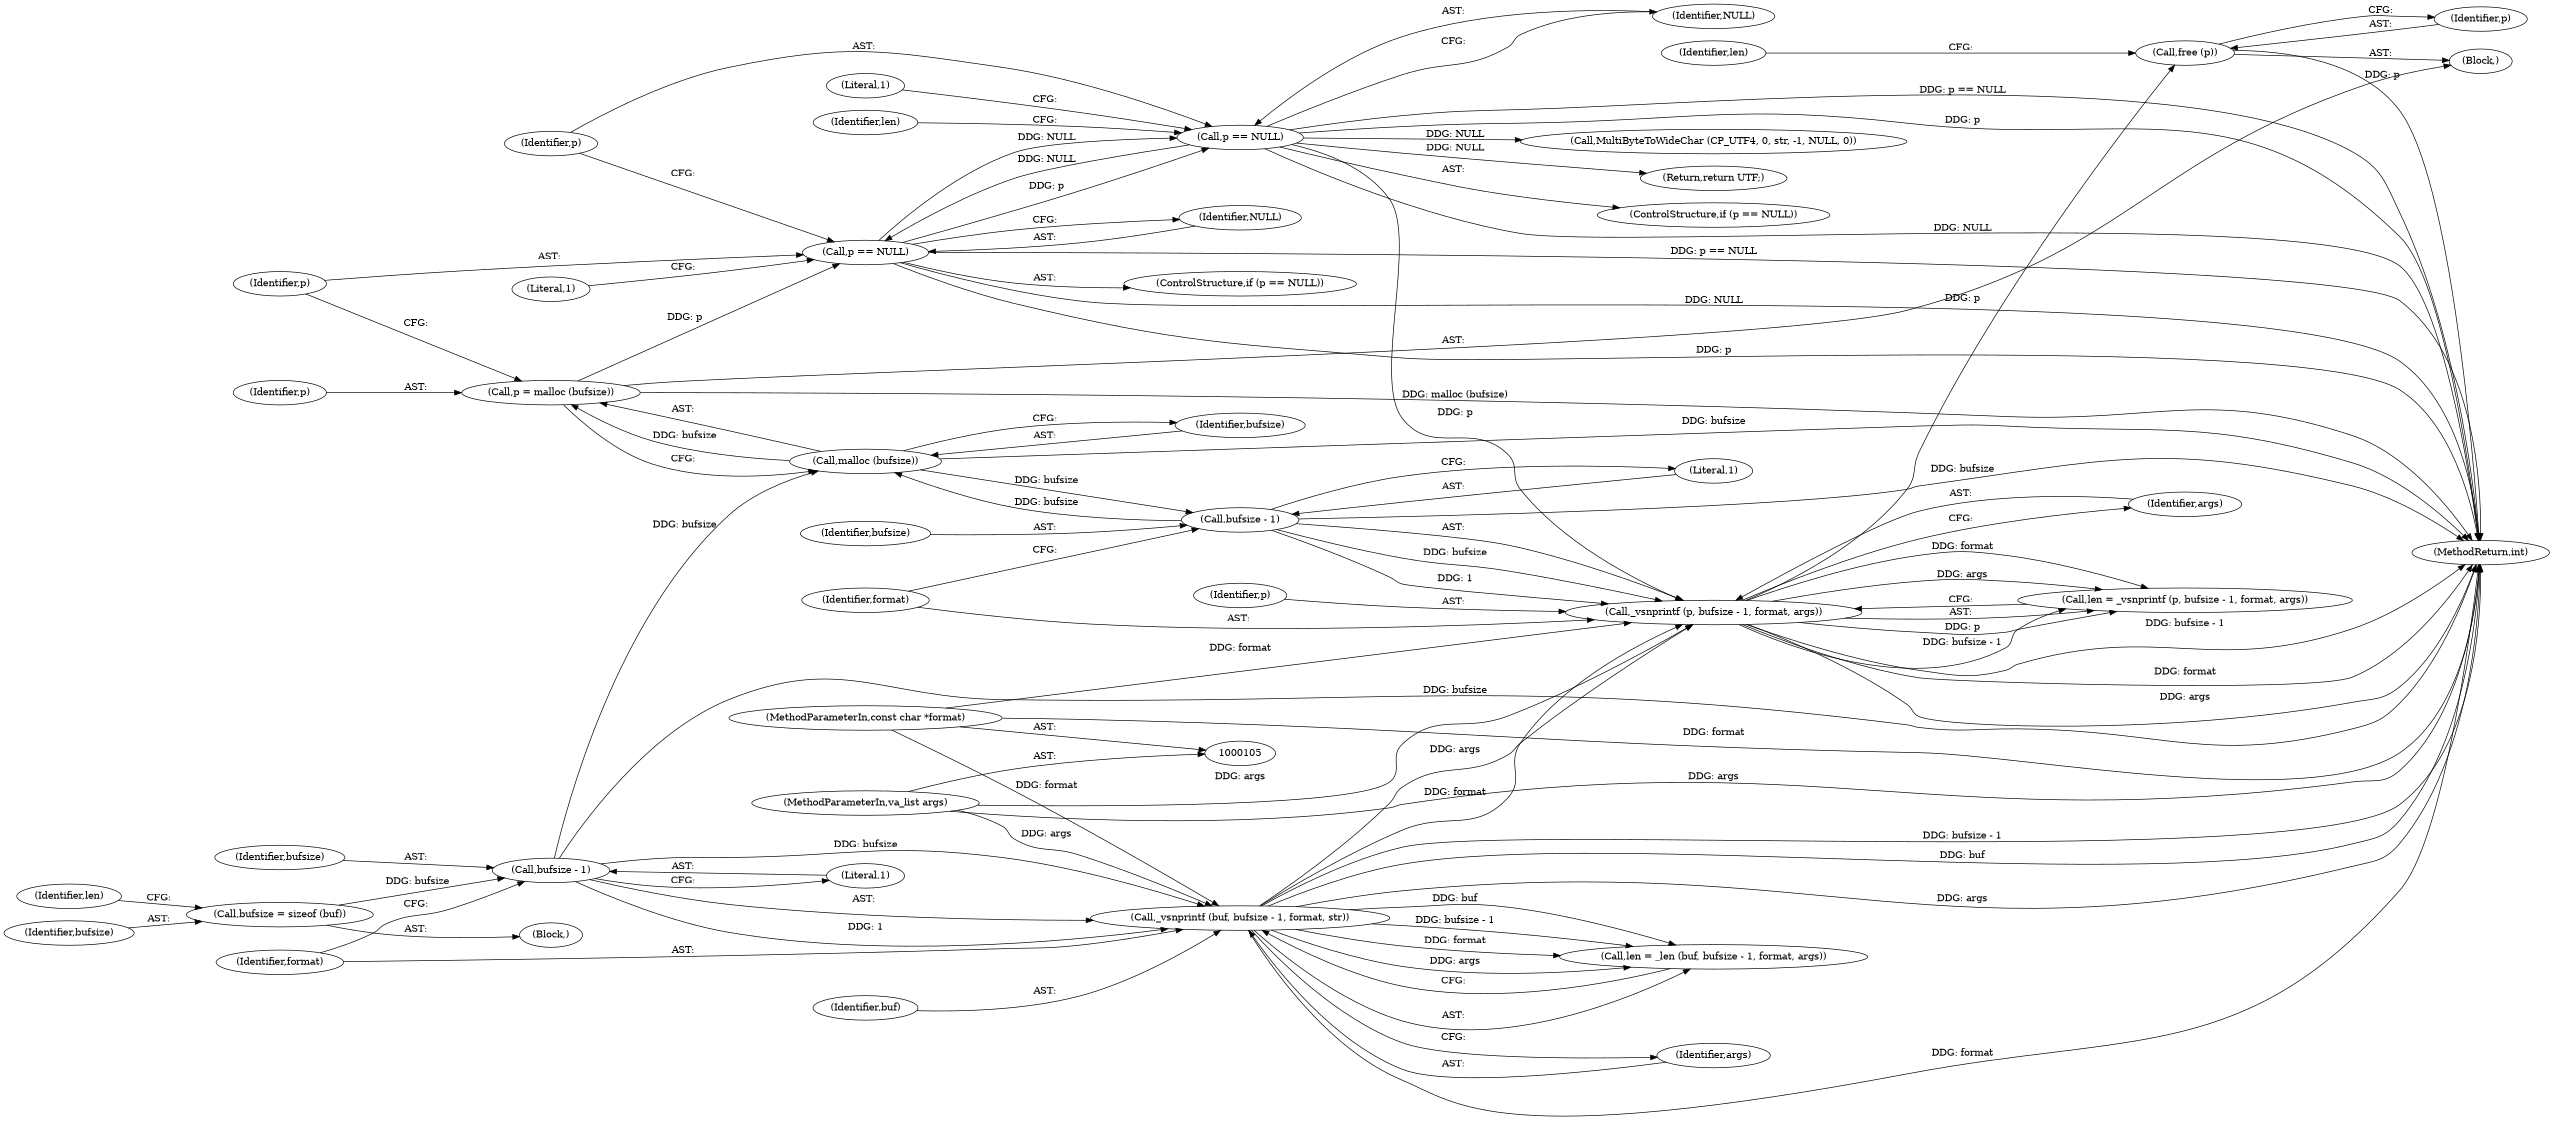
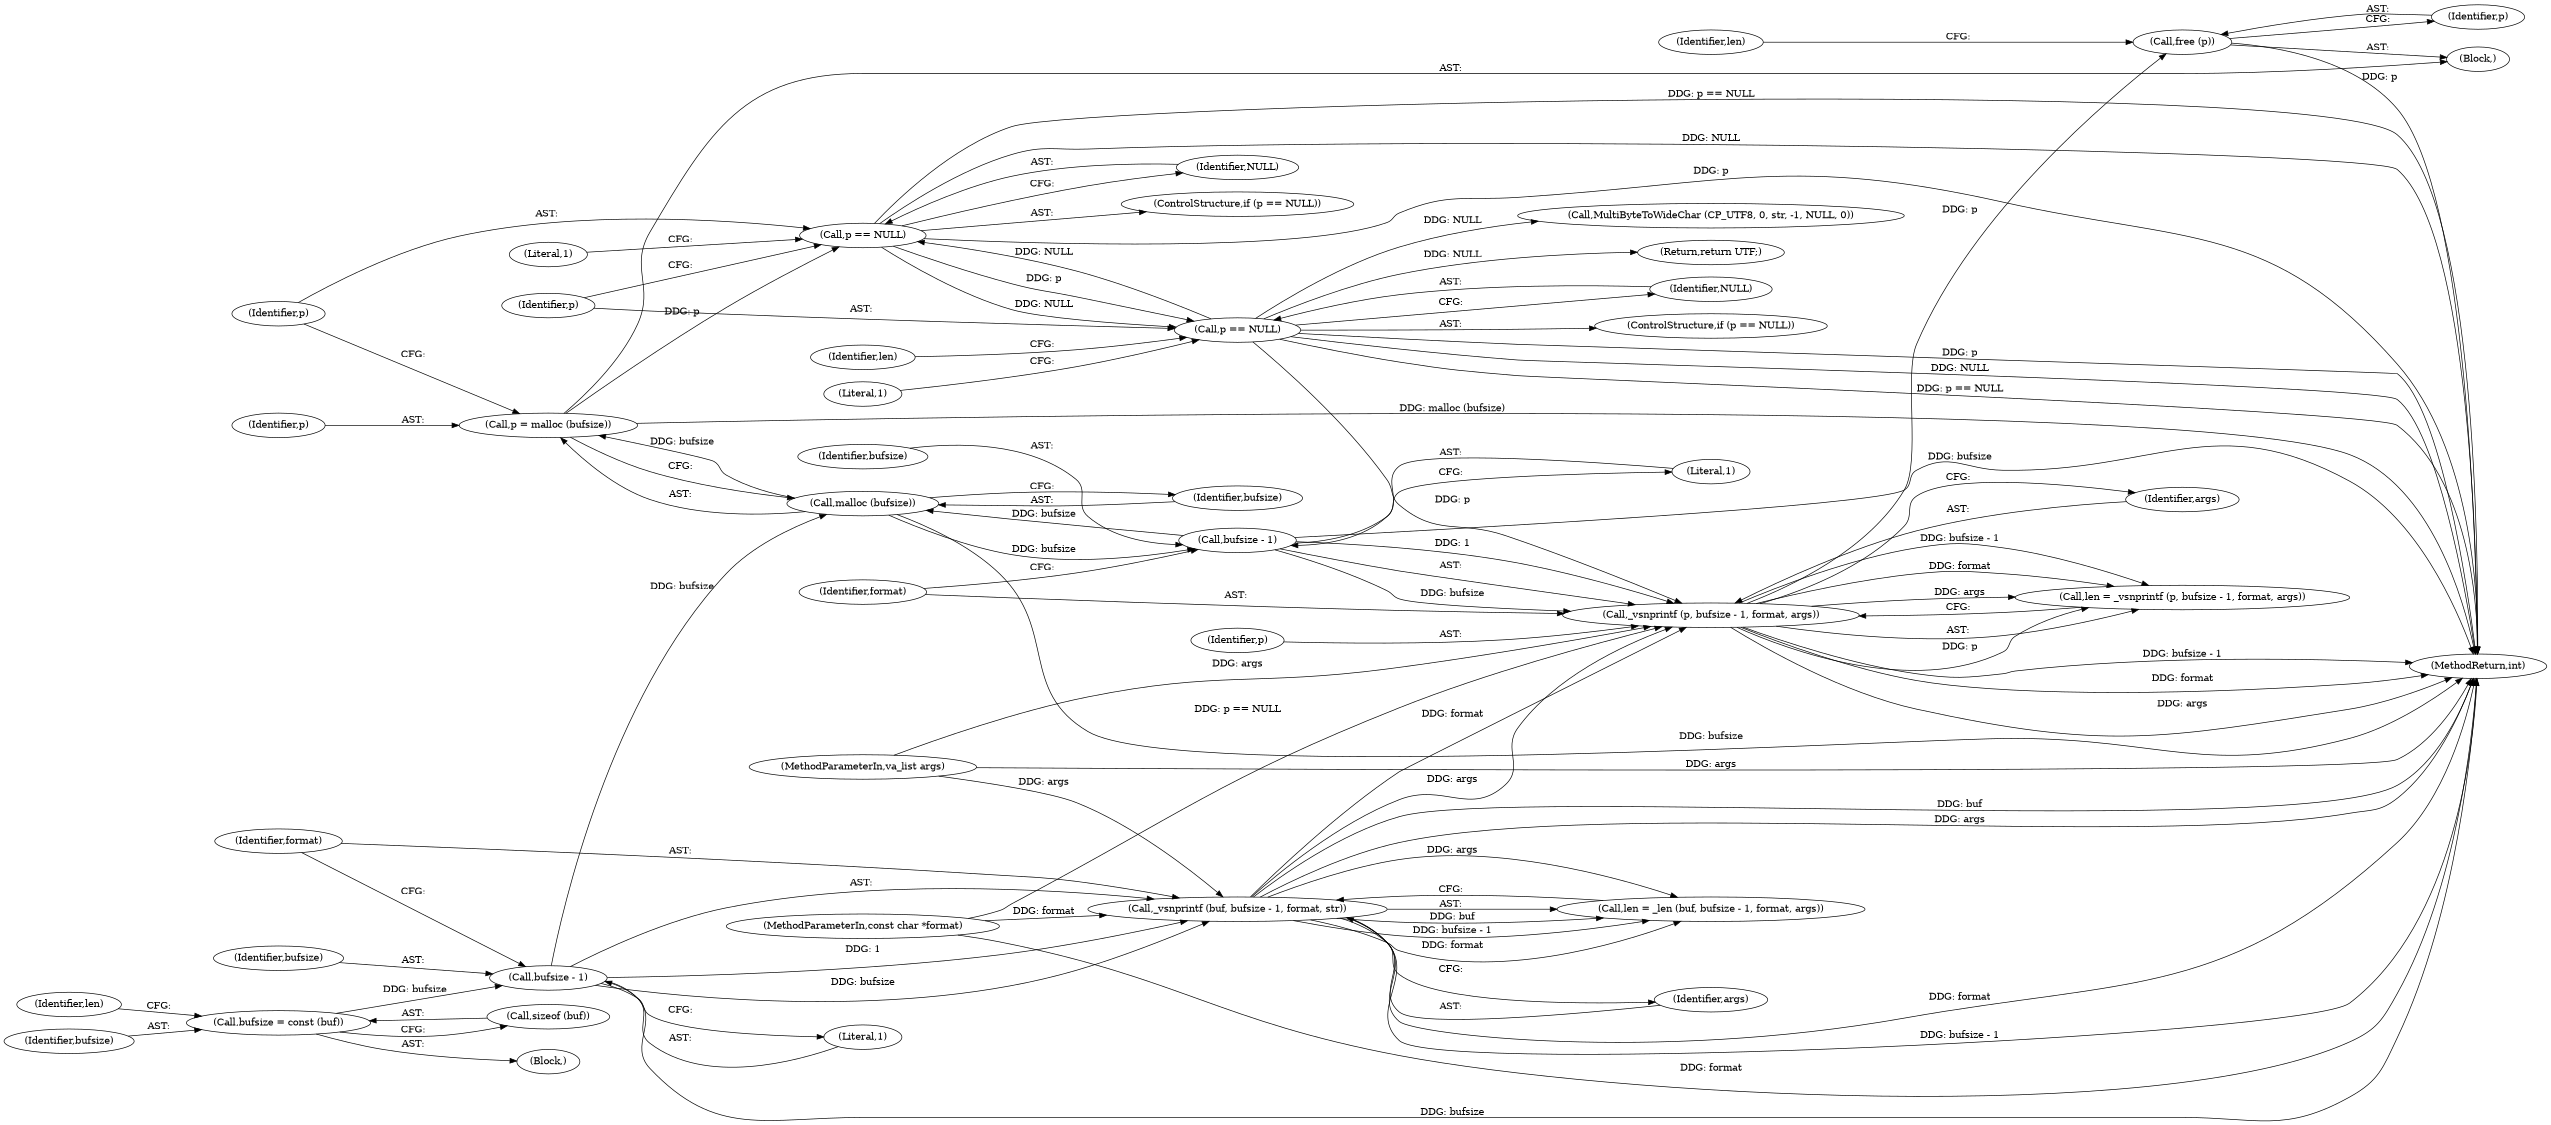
(1714, 142) -> (1711, 216)
(1240, 648) -> (1238, 709)
(1240, 753) -> none
(280, 915) -> (279, 1023)
(866, 1008) -> none
none -> (548, 1017)
